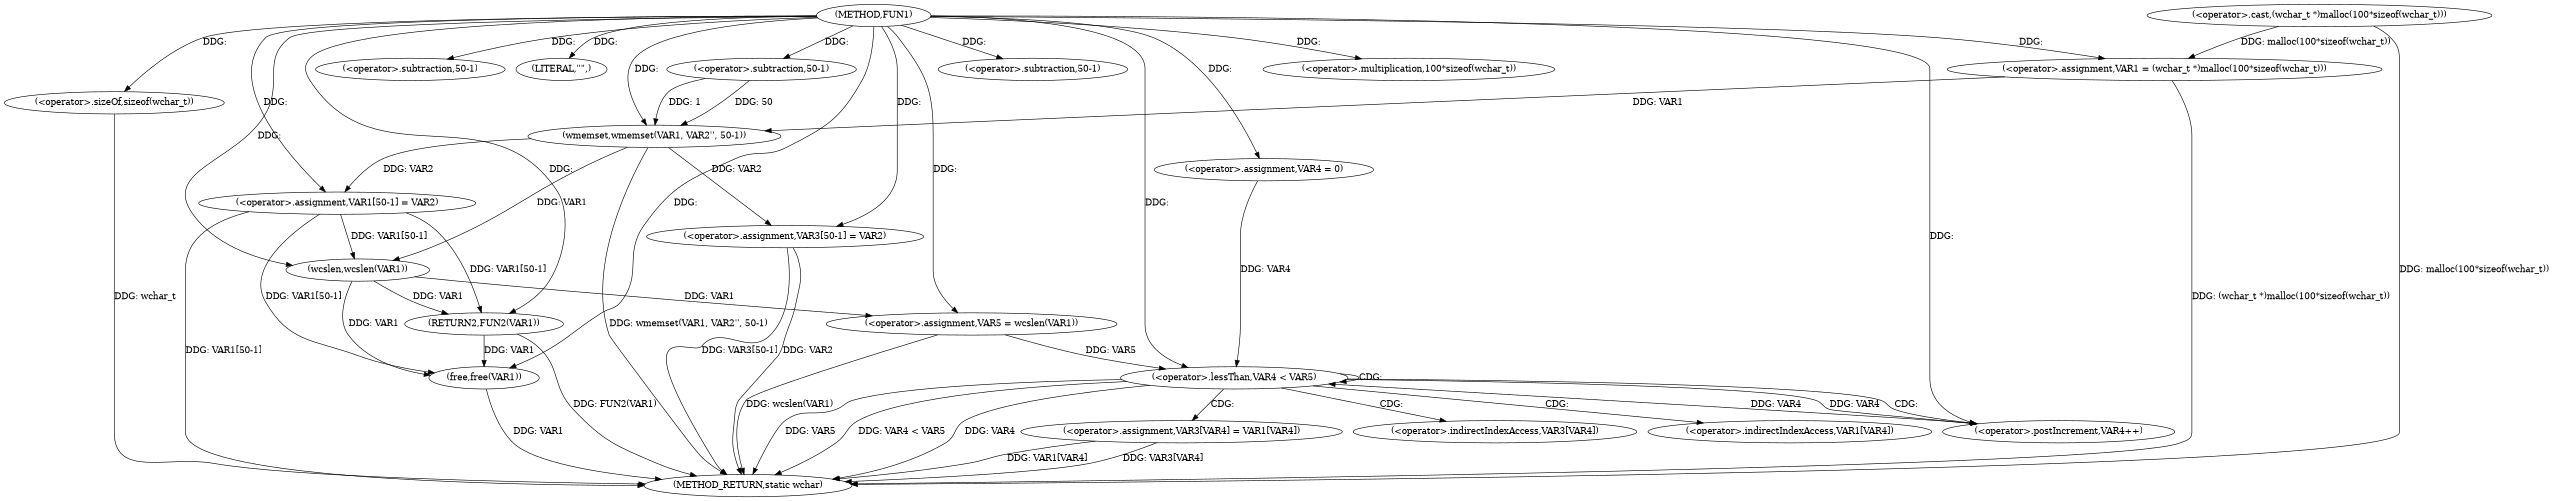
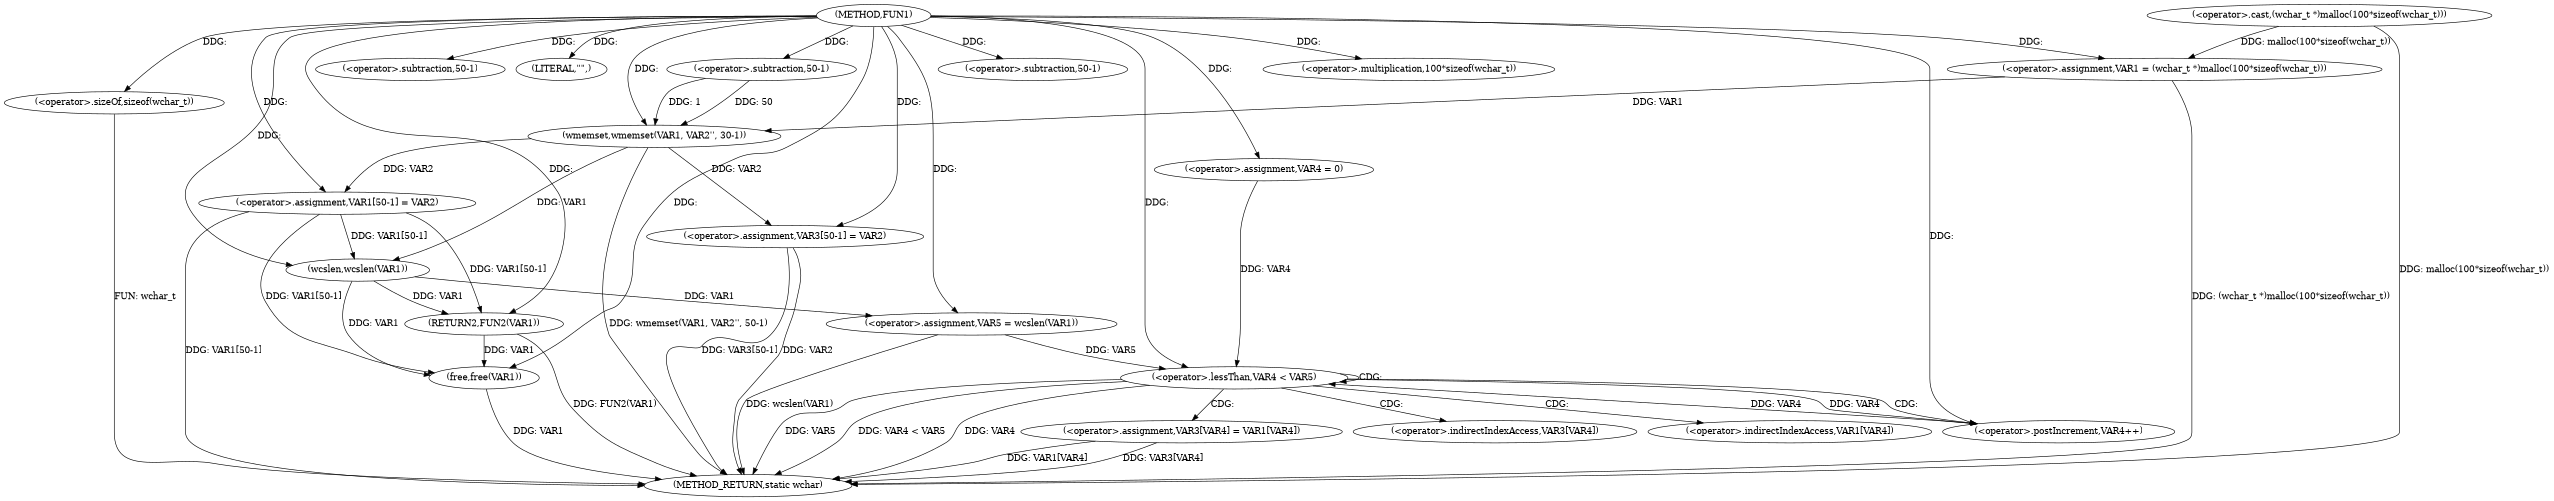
(654, 136) -> (654, 136)
(145, 297) -> (145, 297)
